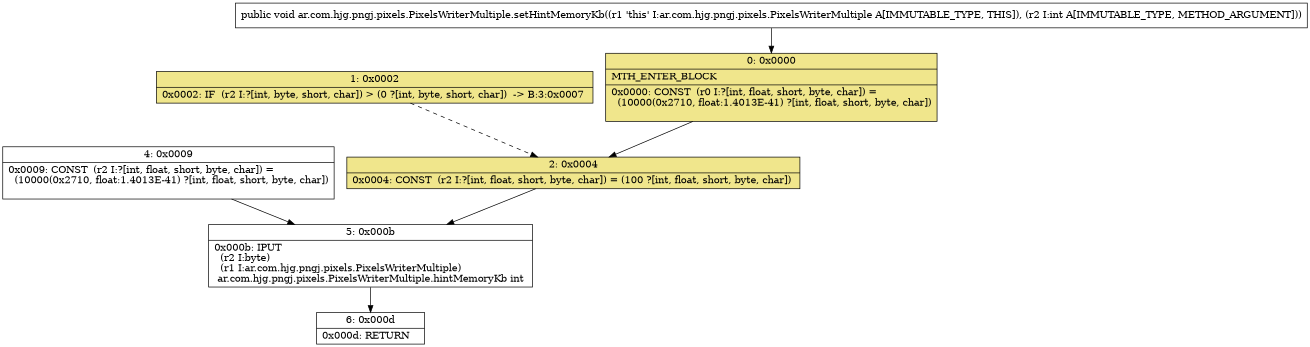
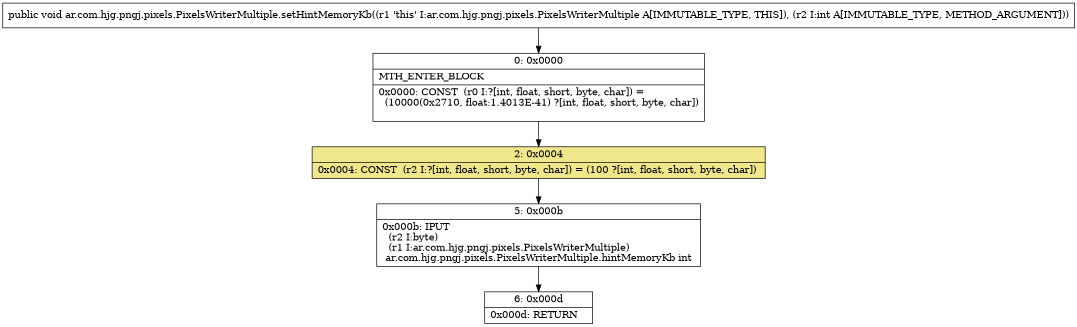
(375, 87) -> none
(771, 87) -> (539, 87)
(168, 173) -> none
